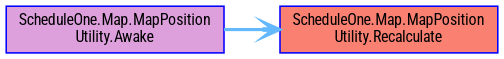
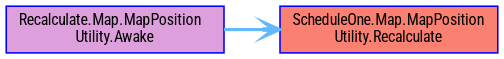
(115, 30) -> (115, 30)
